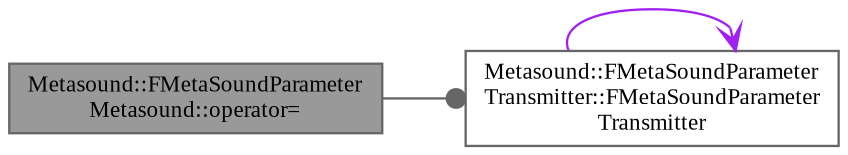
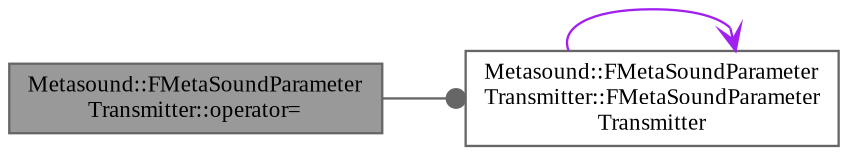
(196, 98) -> (196, 98)
